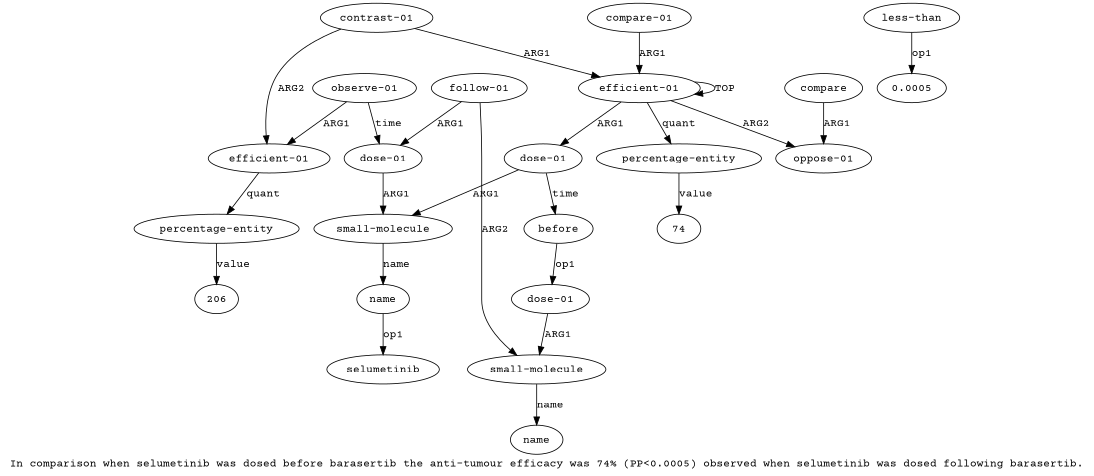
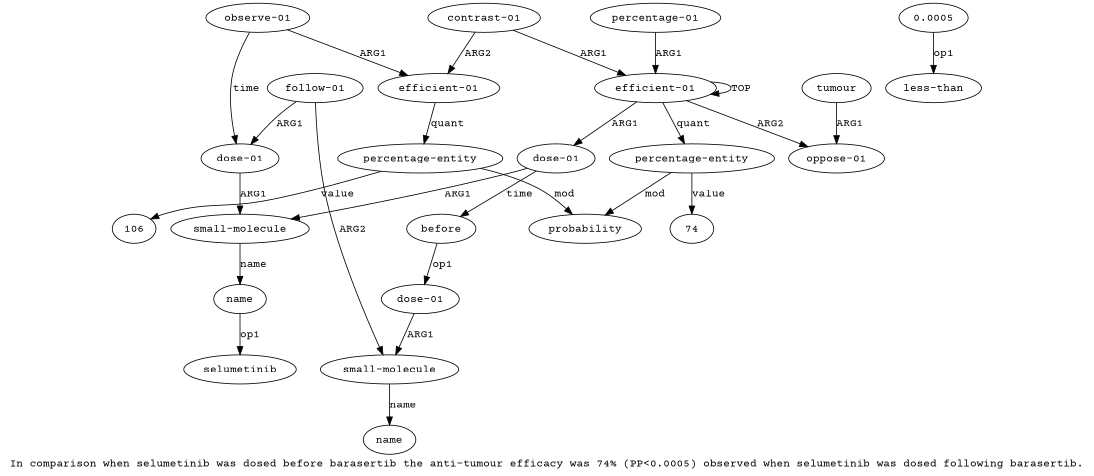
(639, 18) -> (656, 18)
(912, 49) -> (934, 49)
(824, 88) -> (837, 88)
none -> (585, 229)
(217, 299) -> (134, 229)
